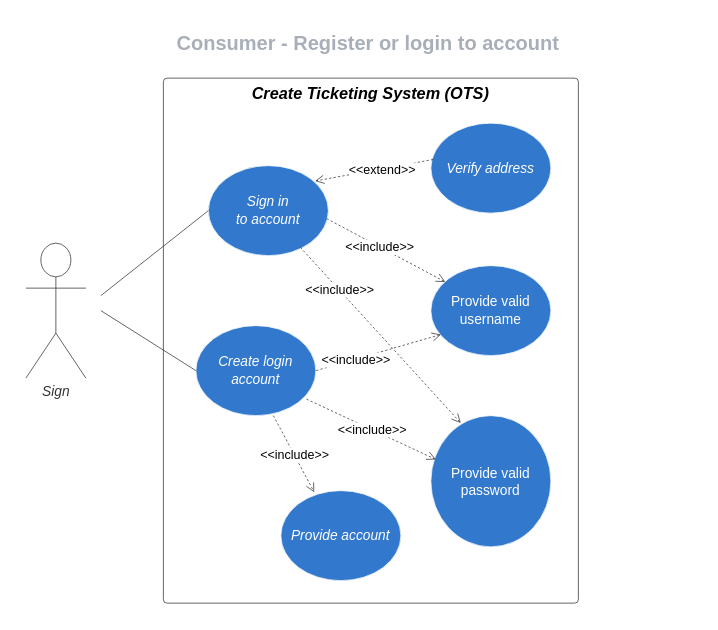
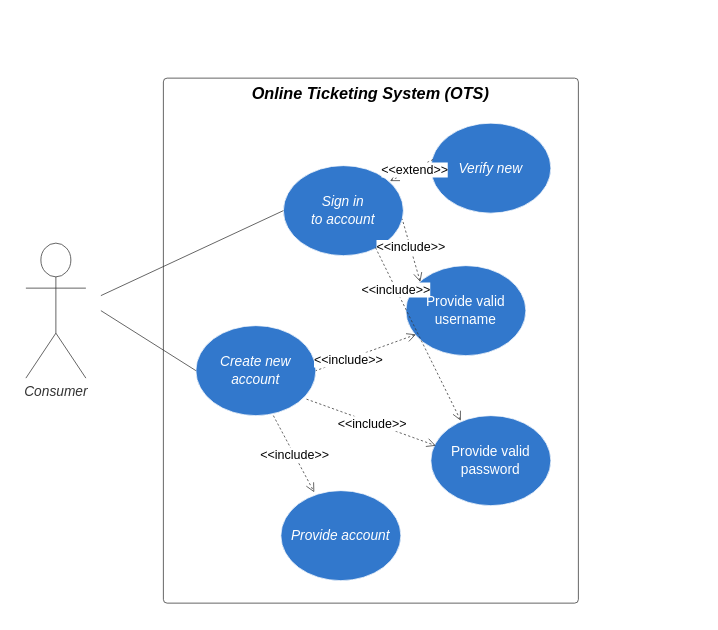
(371, 41) -> none
(371, 94) -> (371, 94)
(491, 168) -> (491, 168)
(268, 211) -> (343, 211)
(491, 311) -> (466, 311)
(256, 371) -> (256, 371)
(56, 393) -> (56, 393)
(491, 481) -> (491, 461)
